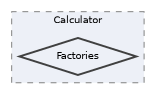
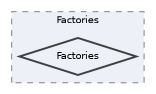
(78, 21) -> (78, 21)
